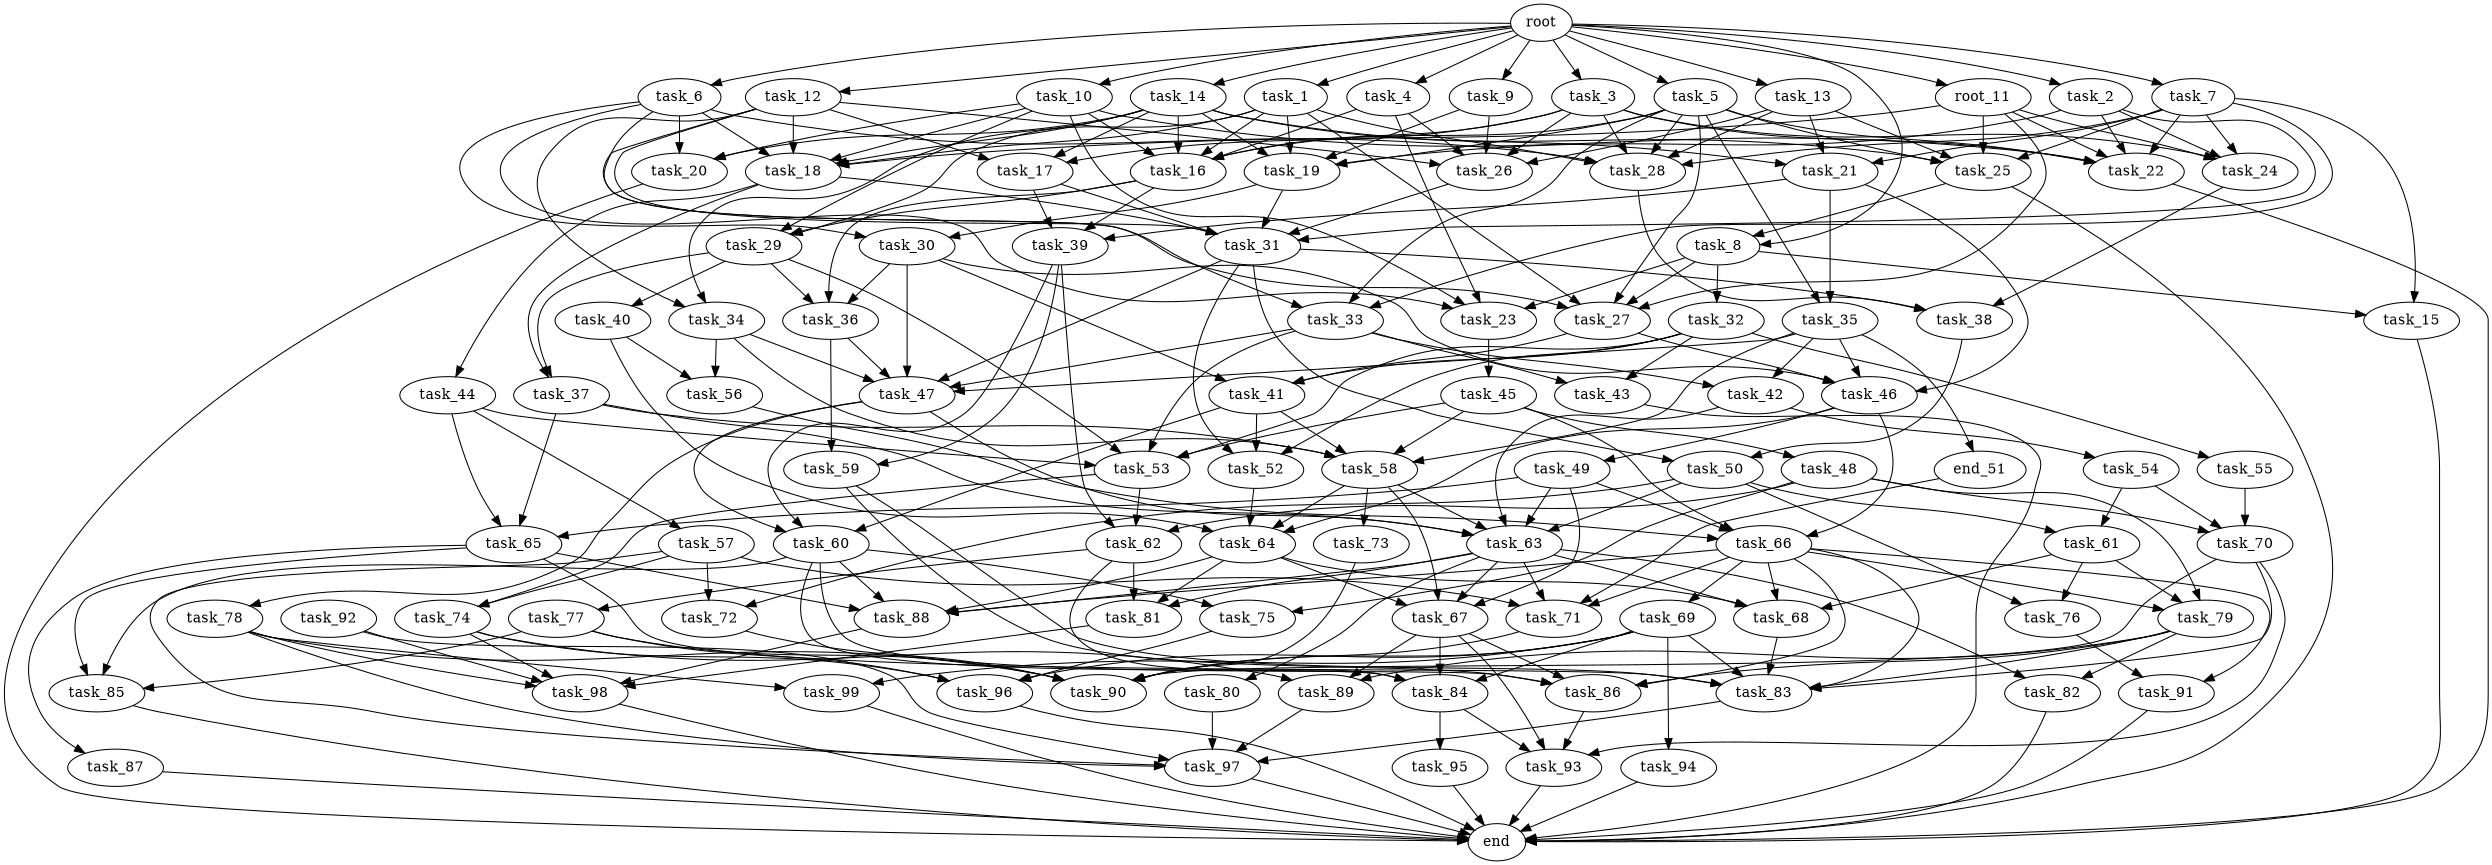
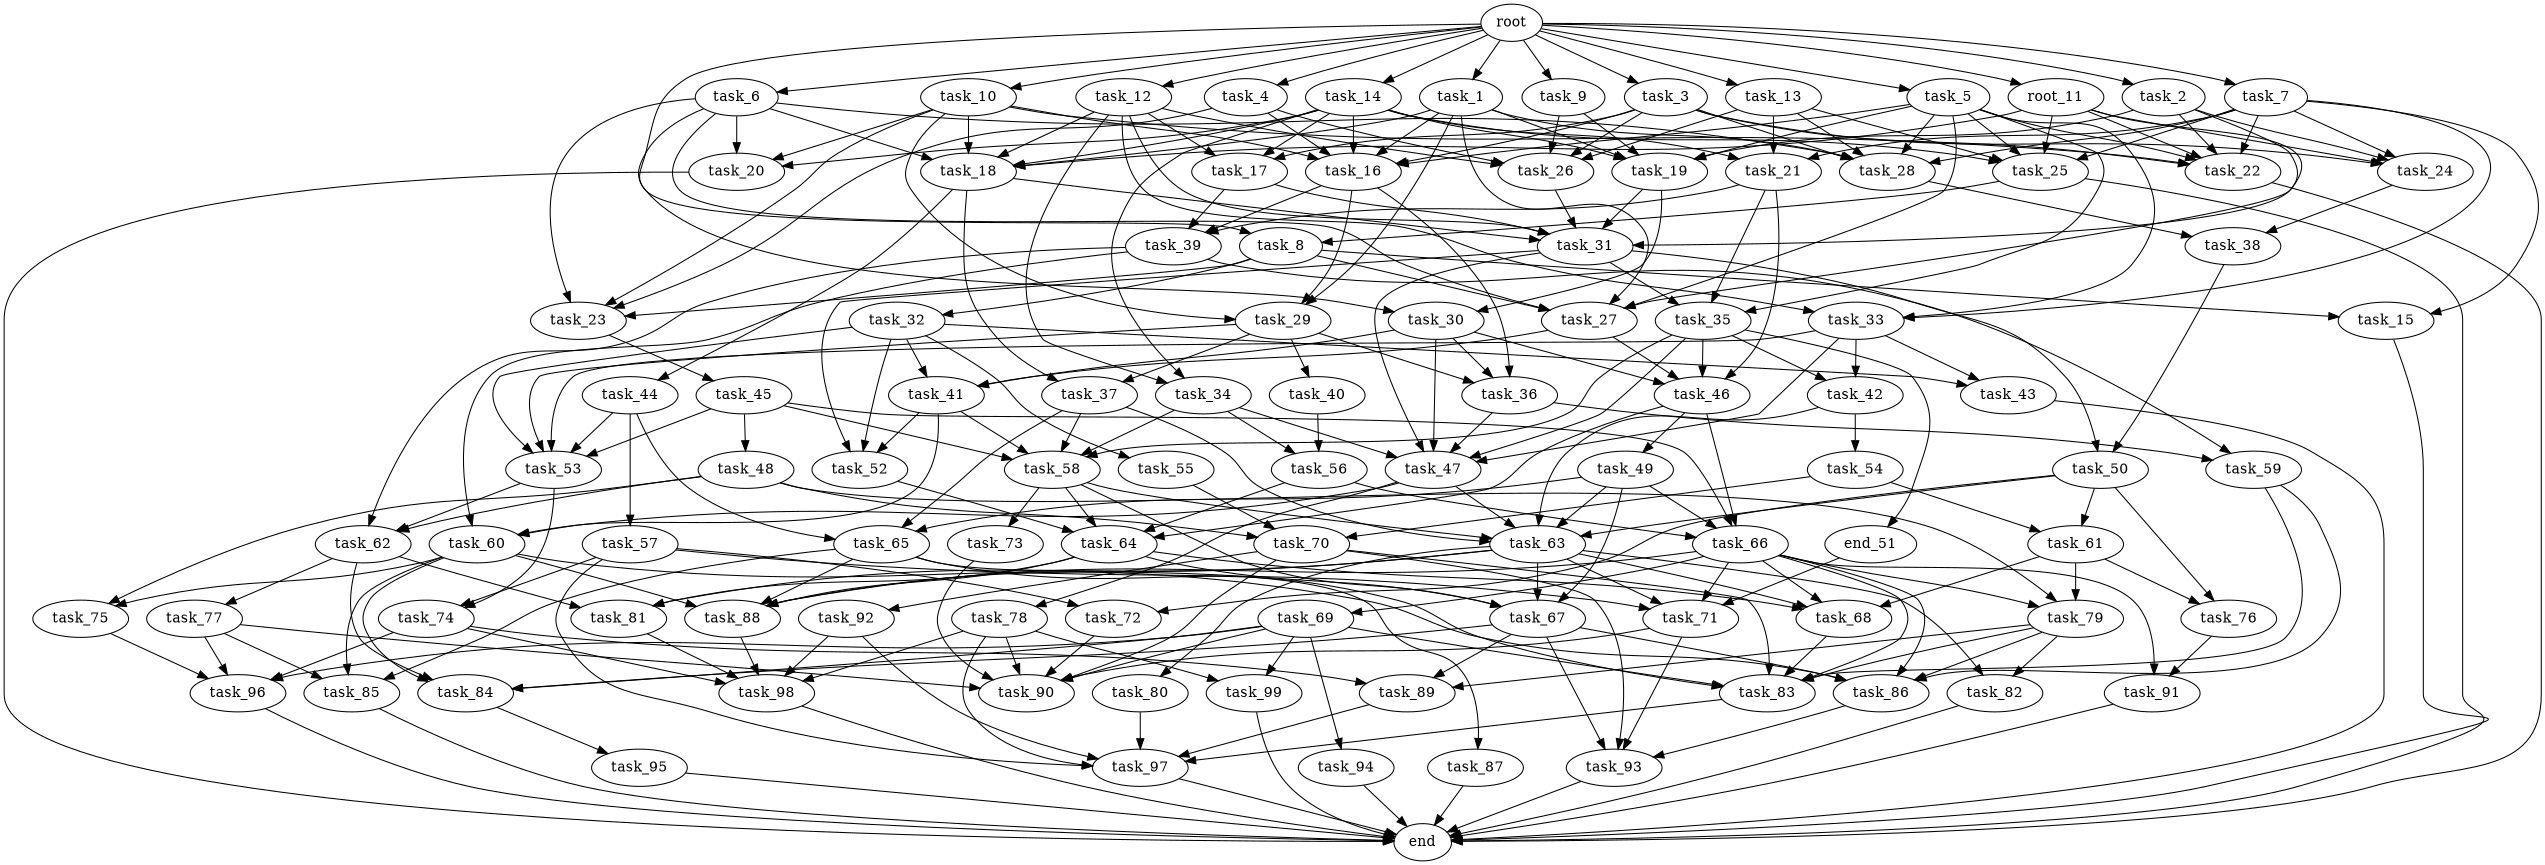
(1609, 270) -> (1640, 281)
(923, 516) -> (1219, 505)
none -> (1042, 584)
(1491, 727) -> (1655, 689)
